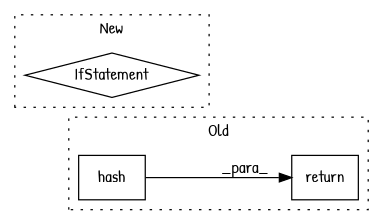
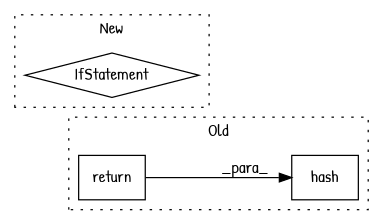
(212, 178) -> (212, 178)
